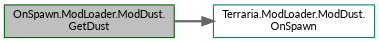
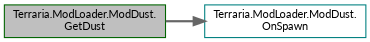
(89, 21) -> (85, 21)
